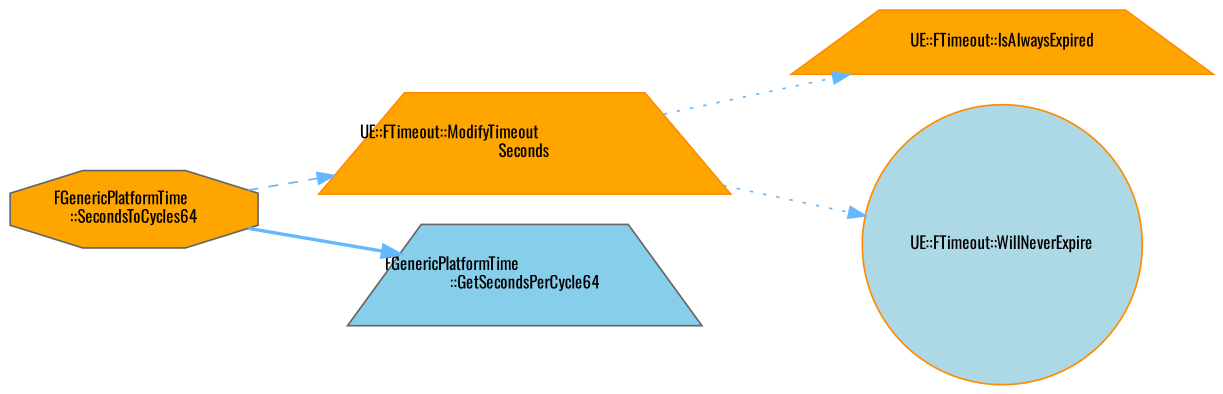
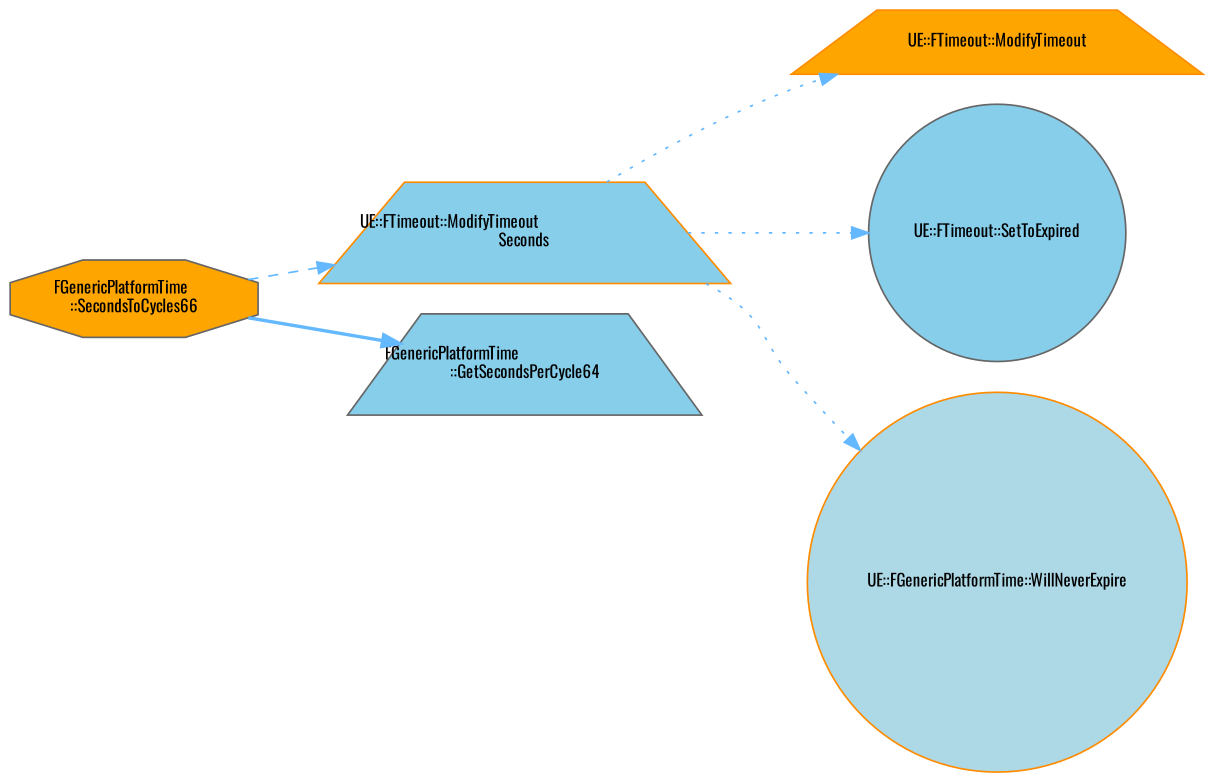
(1002, 42) -> (997, 42)
(525, 143) -> (525, 233)
(134, 209) -> (134, 299)
none -> (997, 233)
(1002, 245) -> (997, 582)
